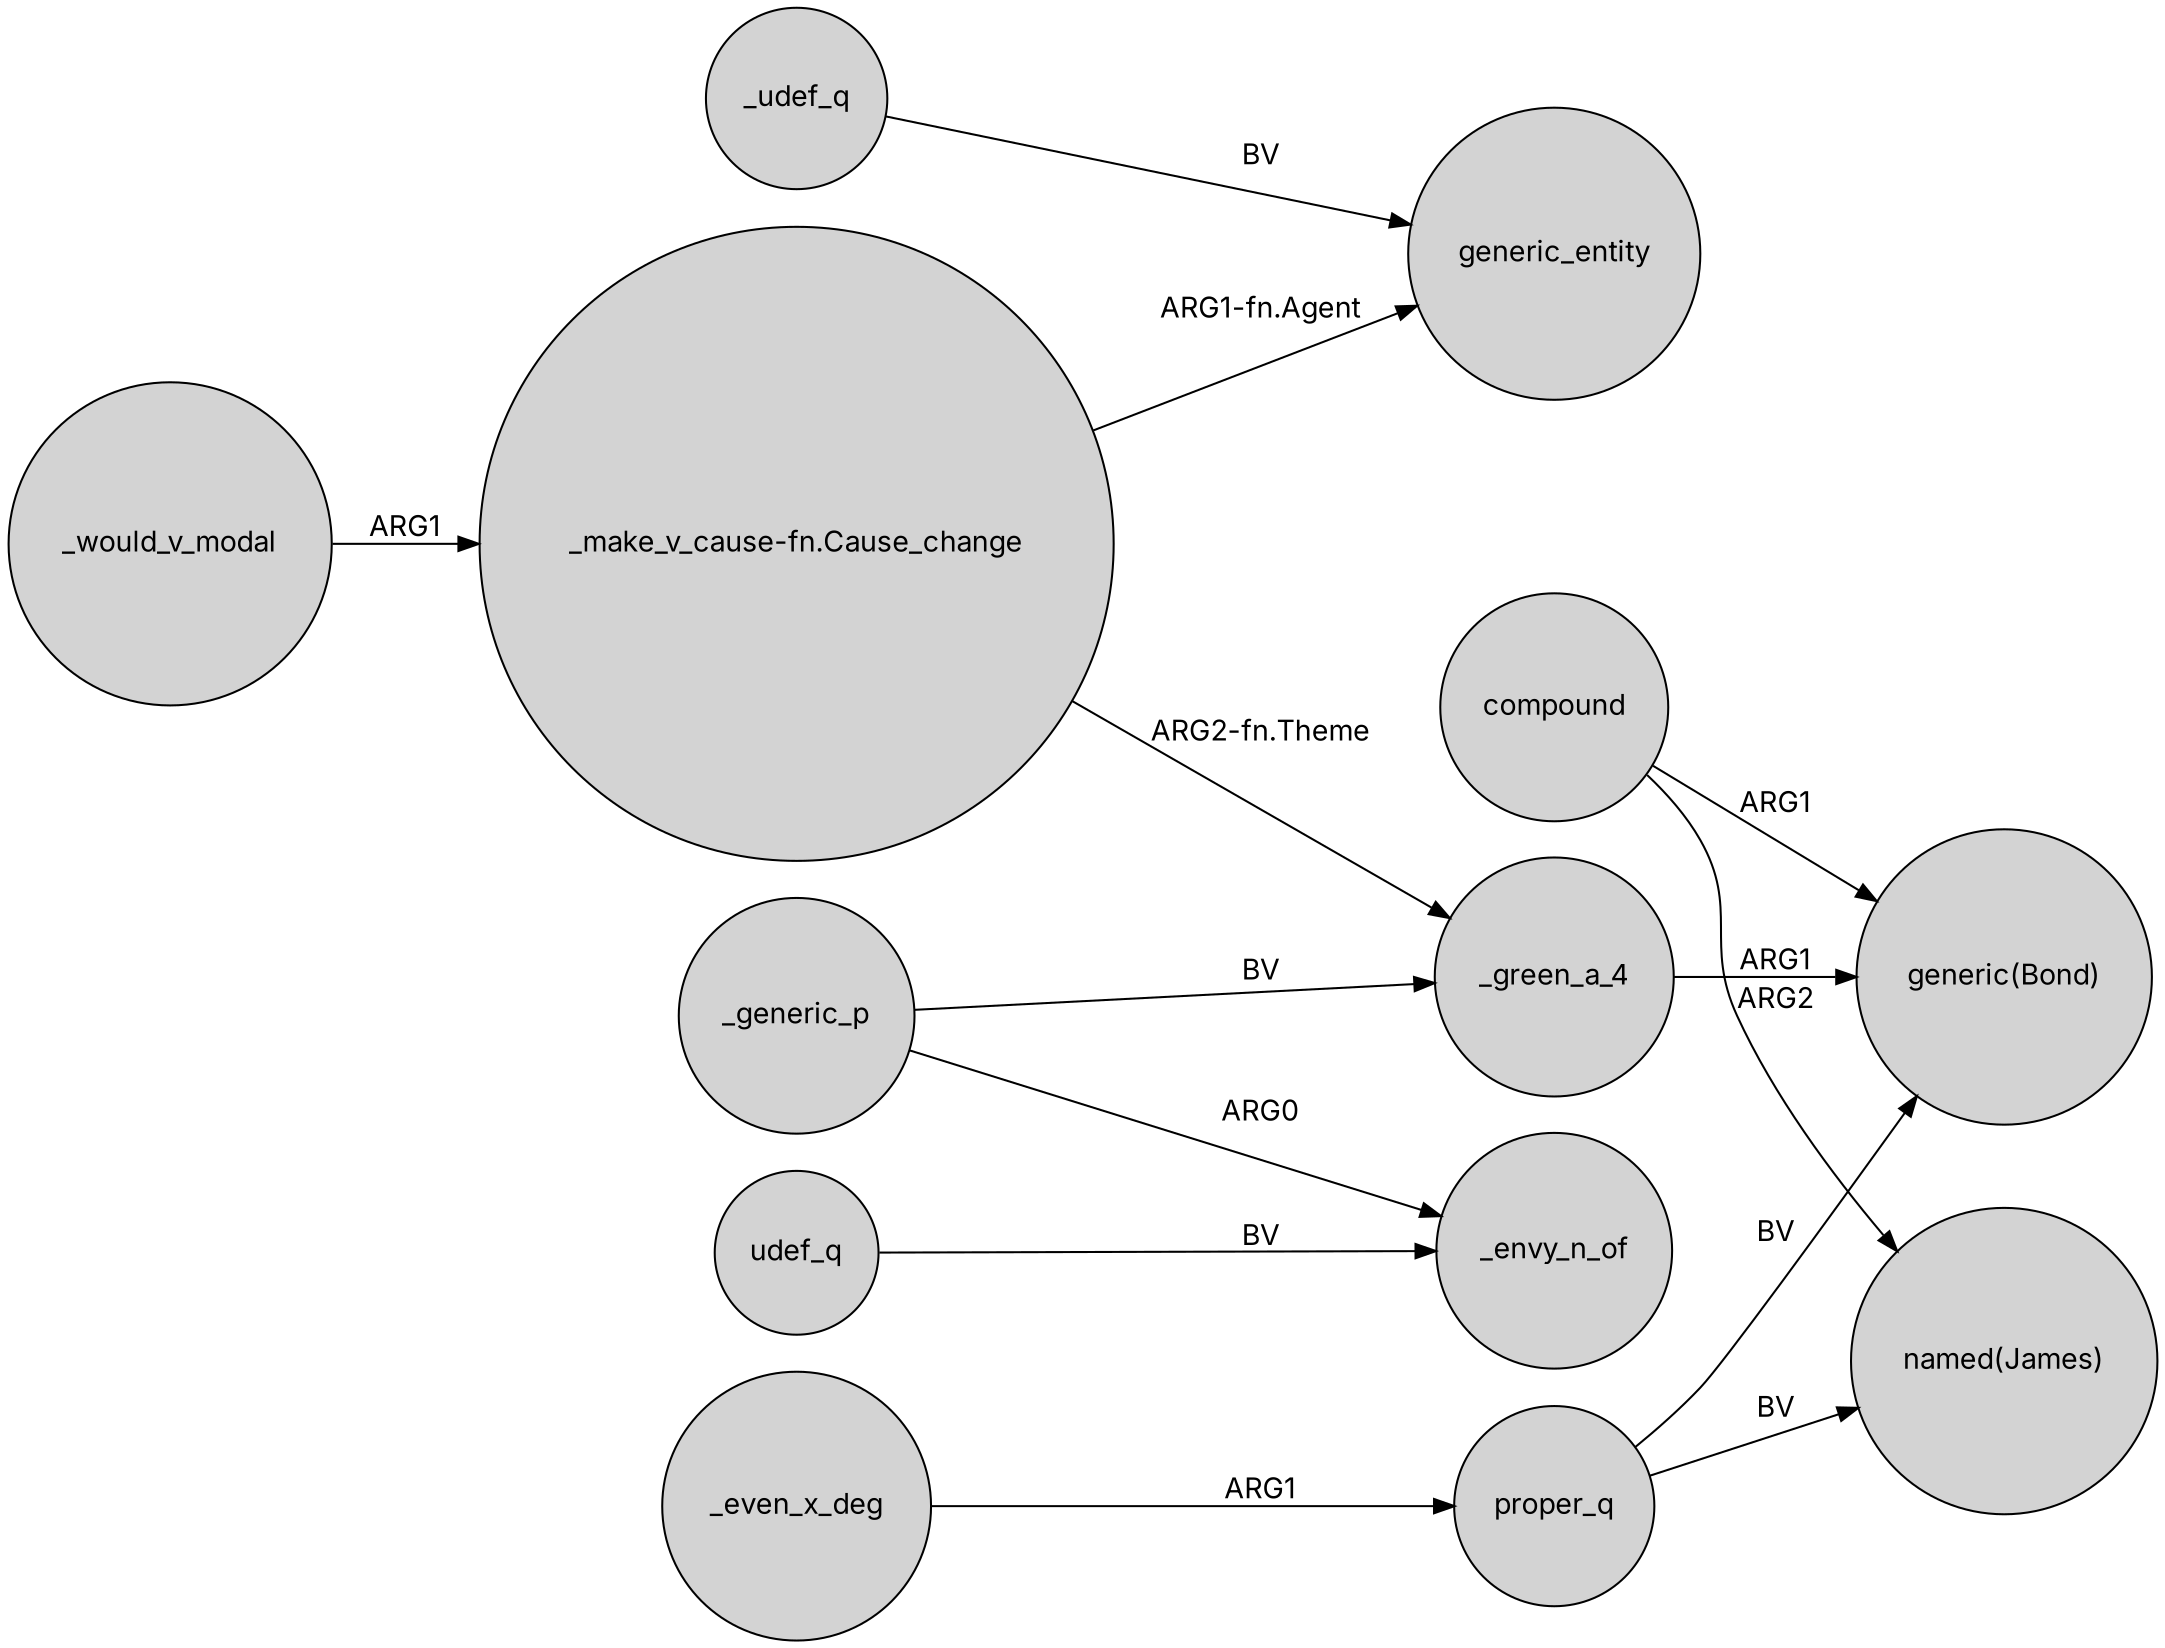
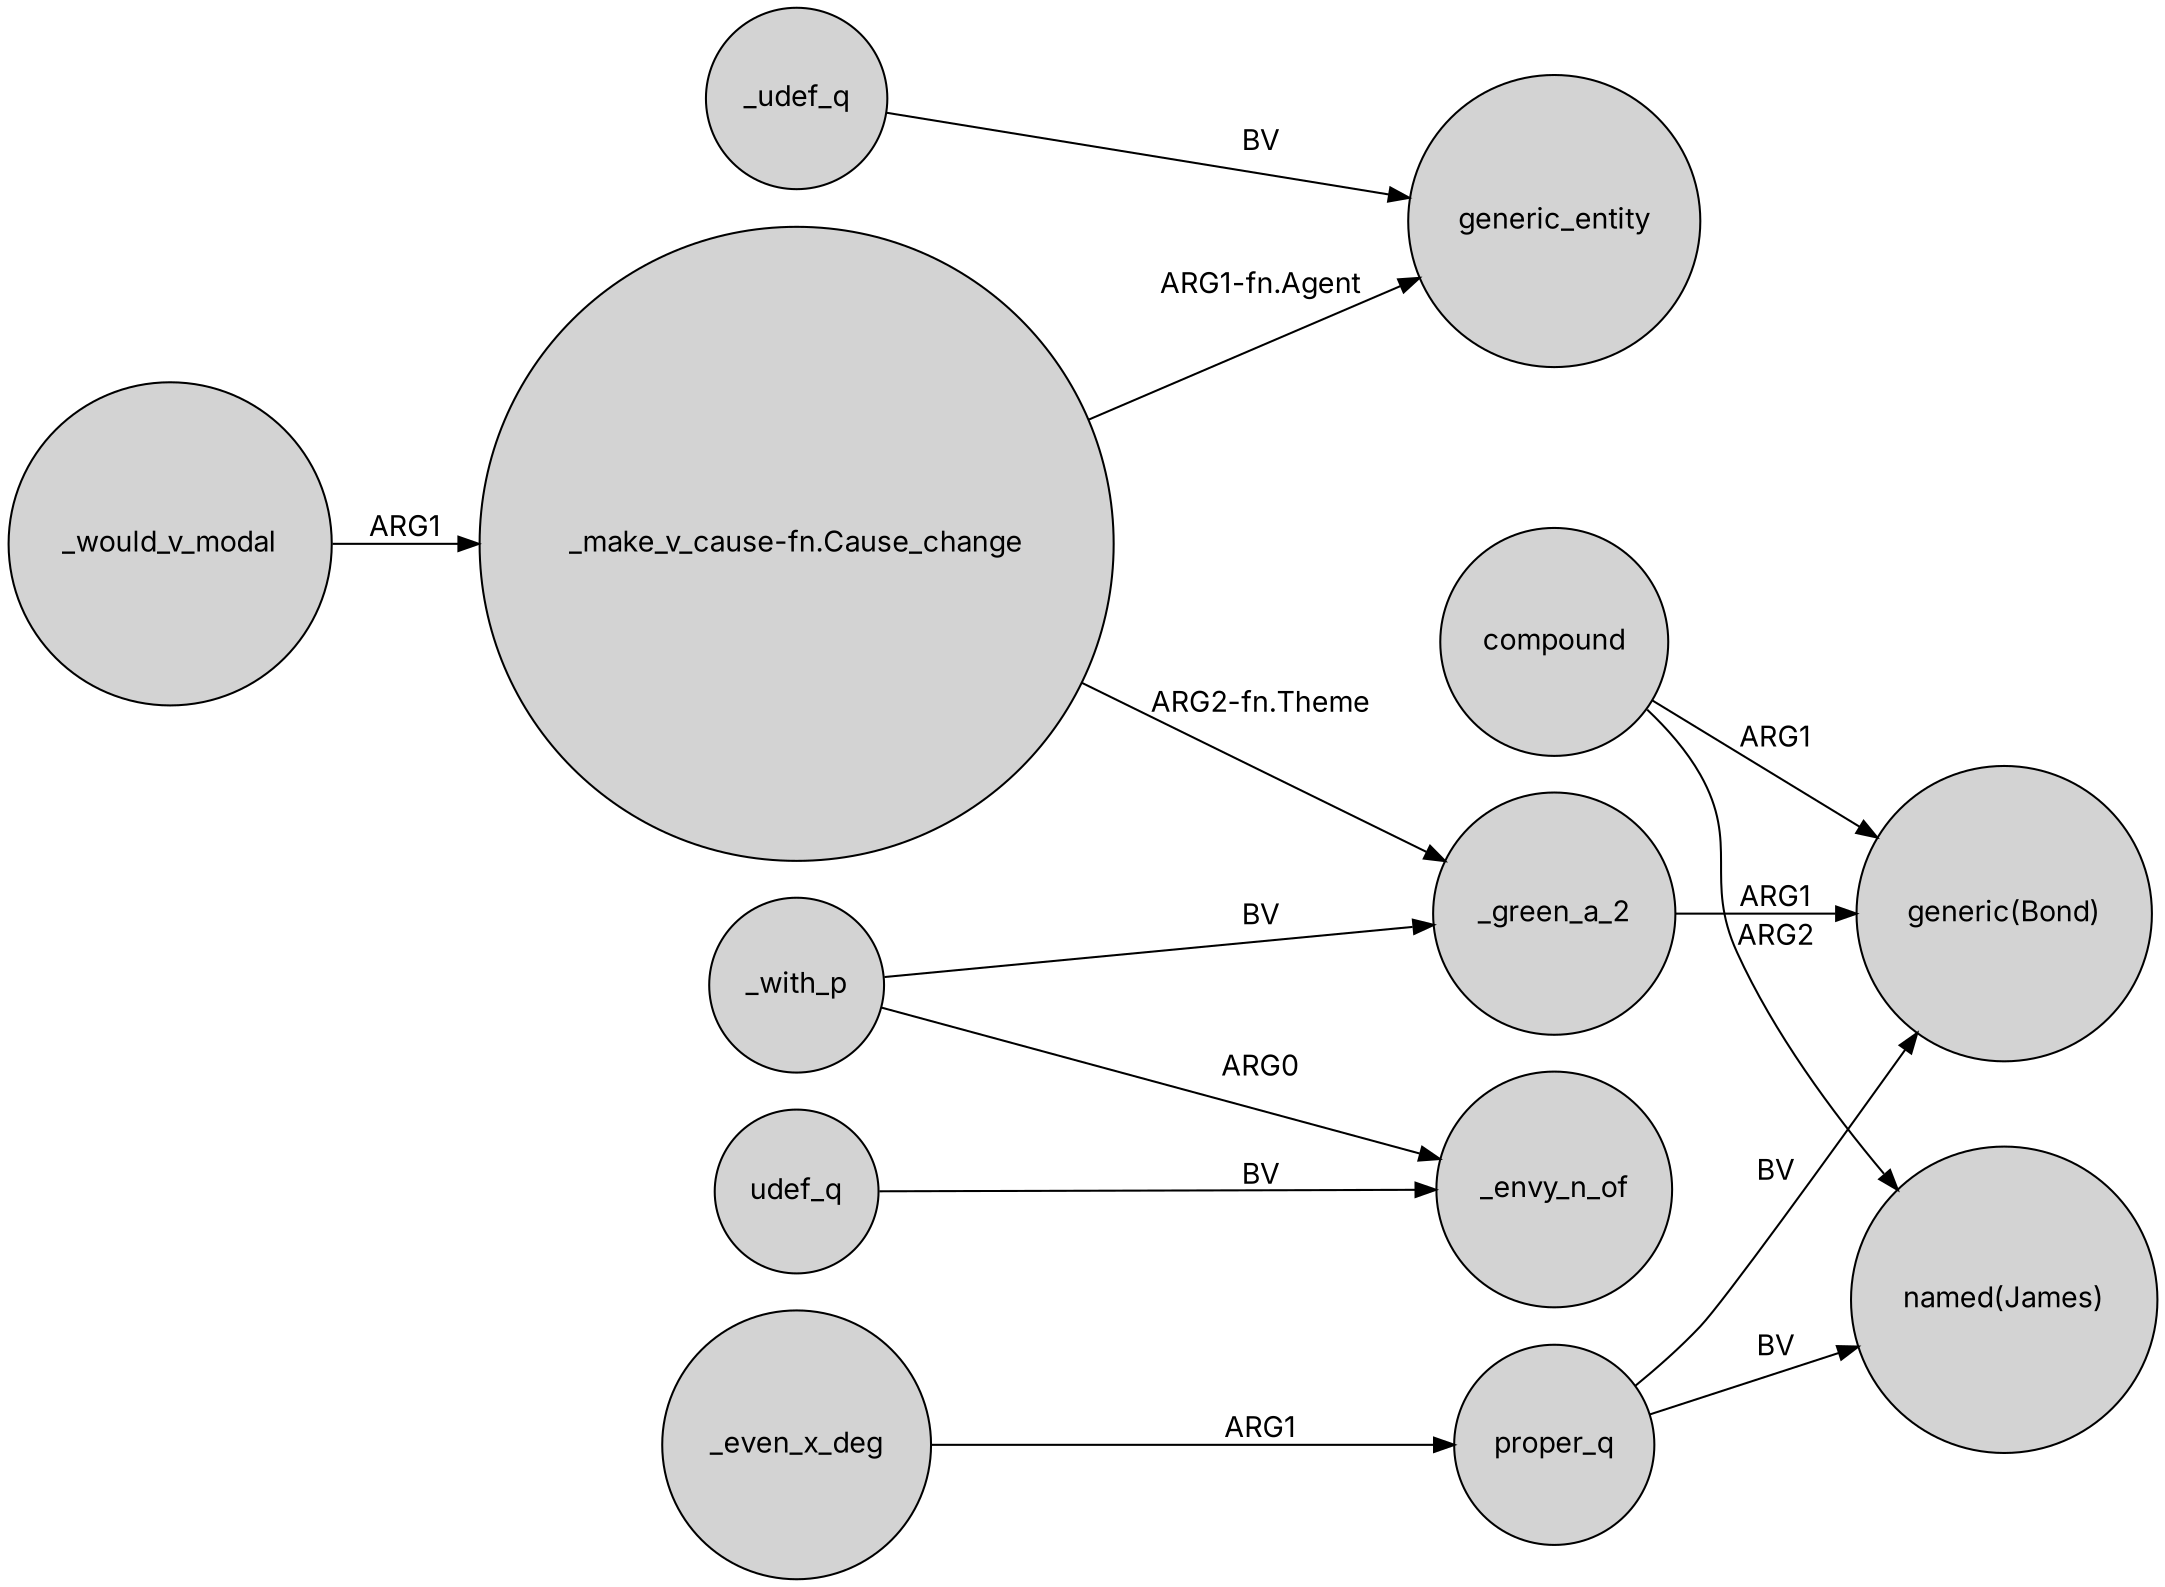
(1554, 977) -> (1554, 914)
(797, 1016) -> (797, 985)
